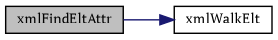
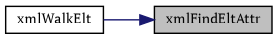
(142, 20) -> (122, 20)
